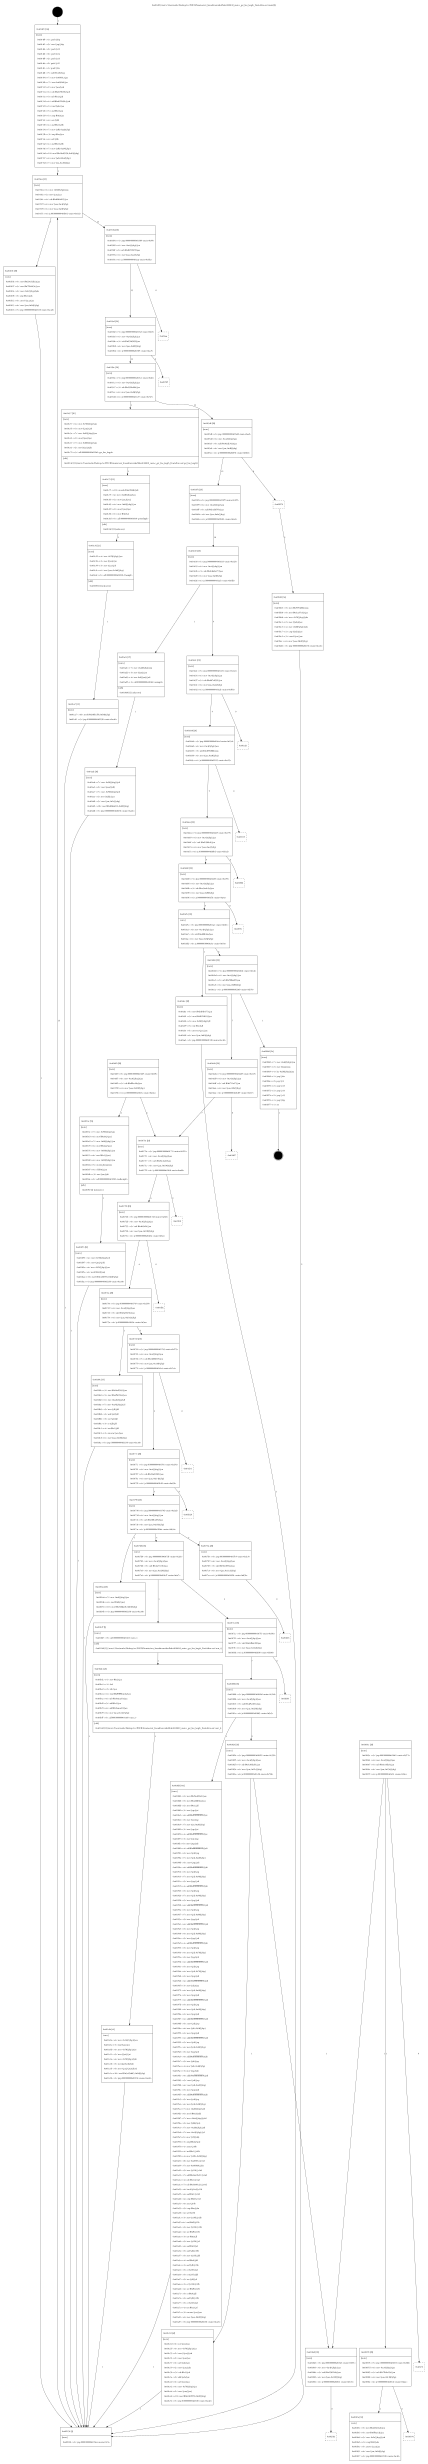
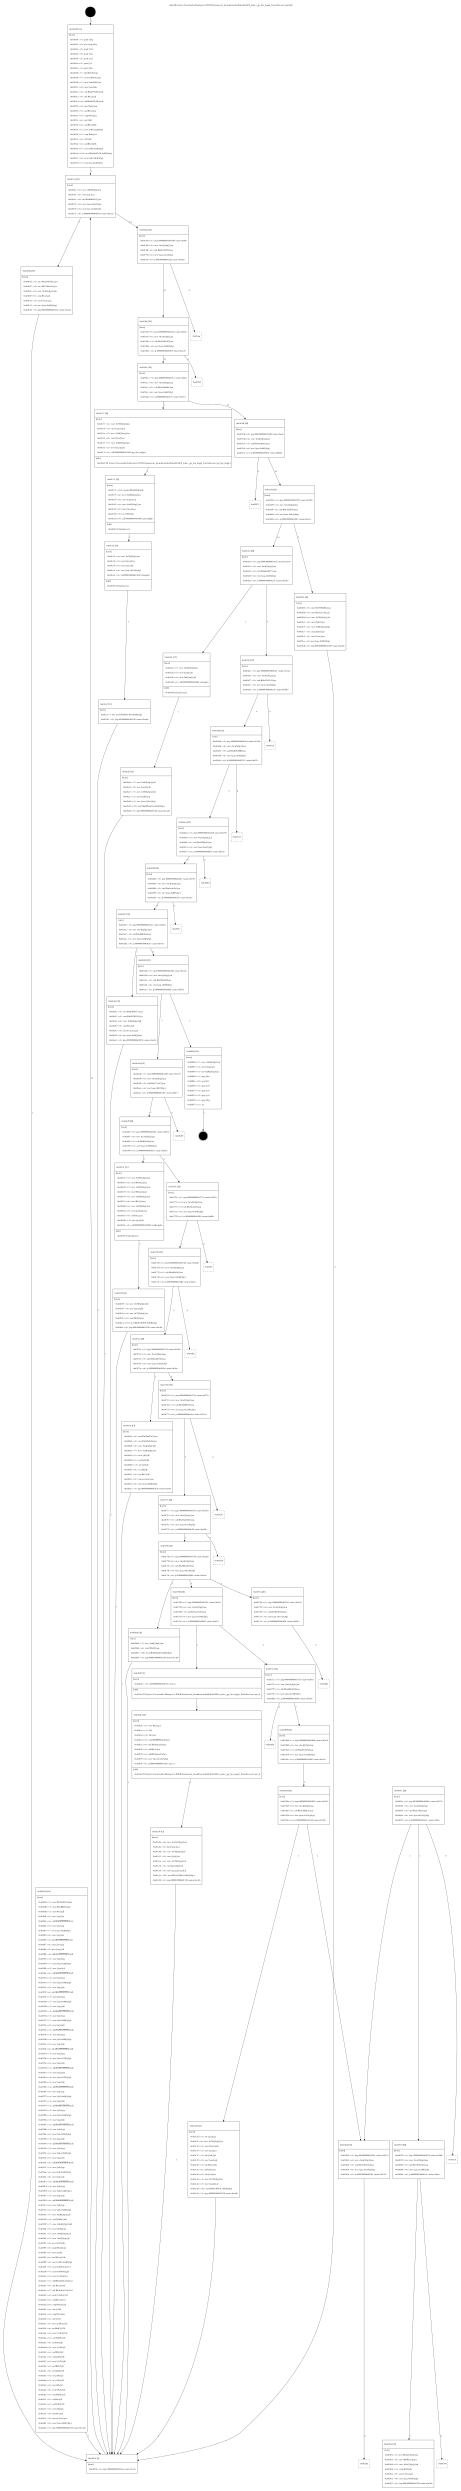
(286, 550) -> (303, 557)
(197, 1116) -> (151, 1106)
(221, 1748) -> none
